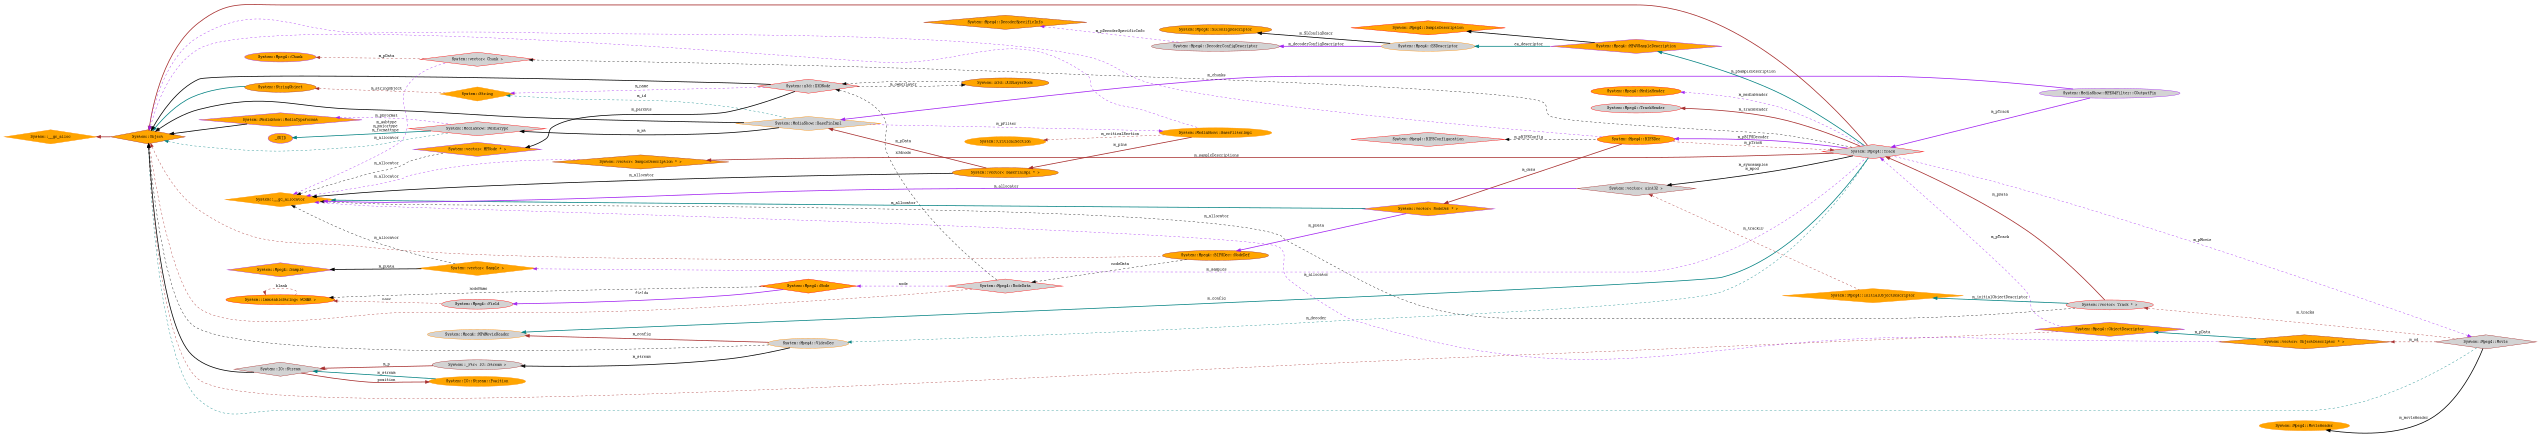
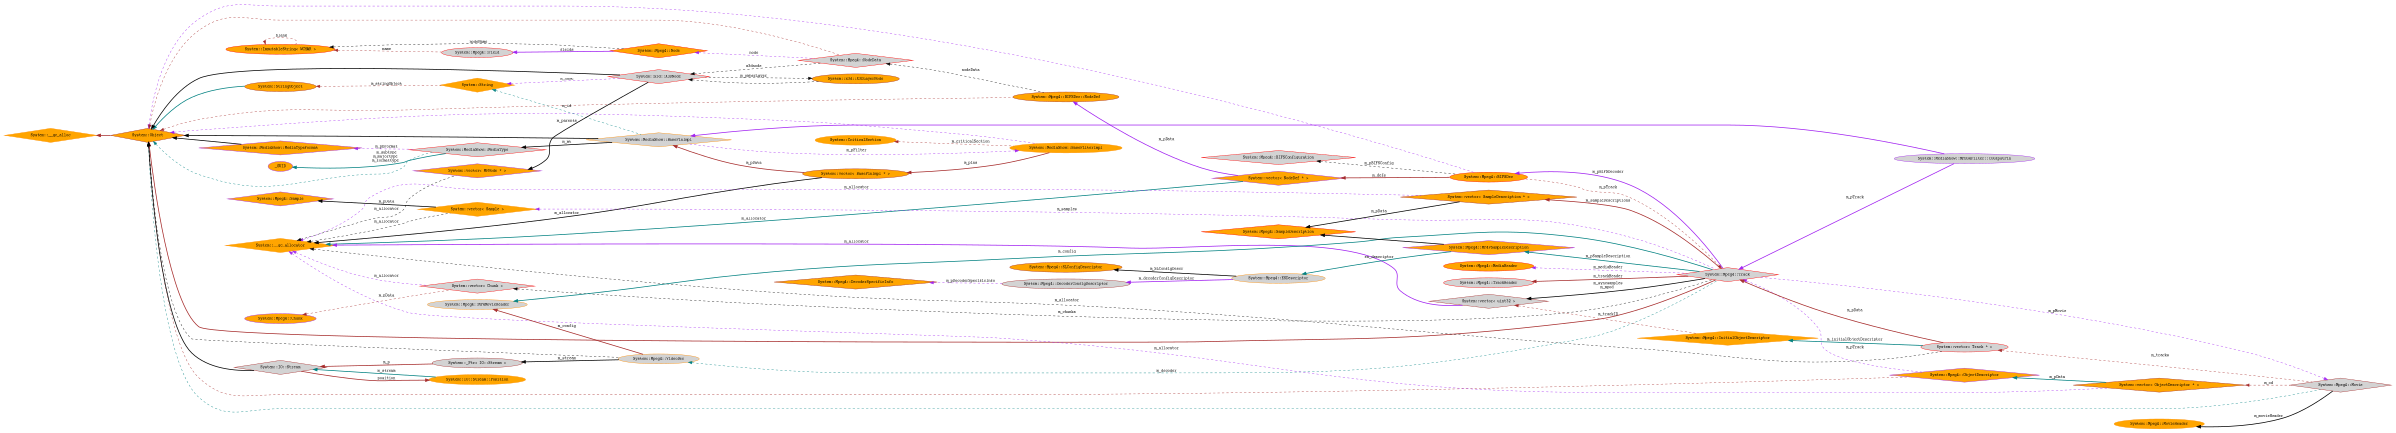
none -> (1385, 214)
